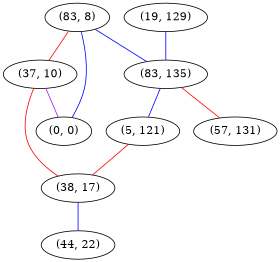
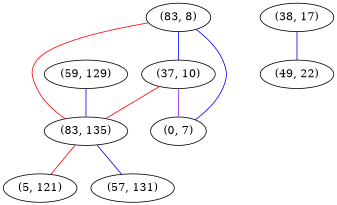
(166, 17) -> (86, 74)
(121, 45) -> (56, 47)
(59, 46) -> (178, 46)
(154, 103) -> (63, 160)
(201, 103) -> (109, 160)
(64, 131) -> (178, 131)
(27, 138) -> (133, 103)
(110, 160) -> none
(78, 245) -> (297, 74)
